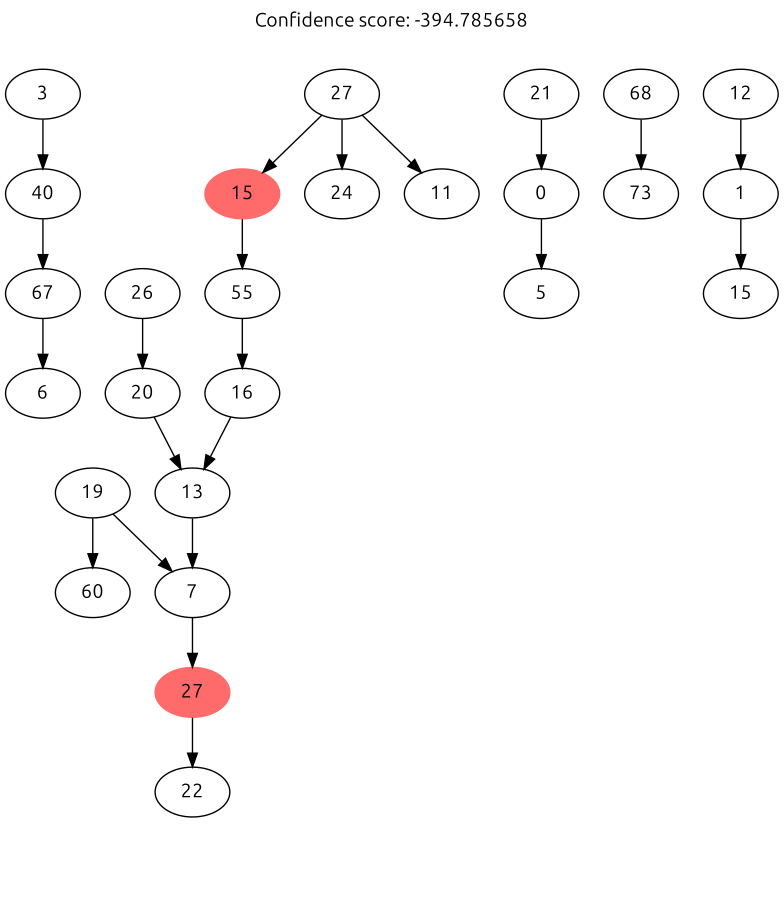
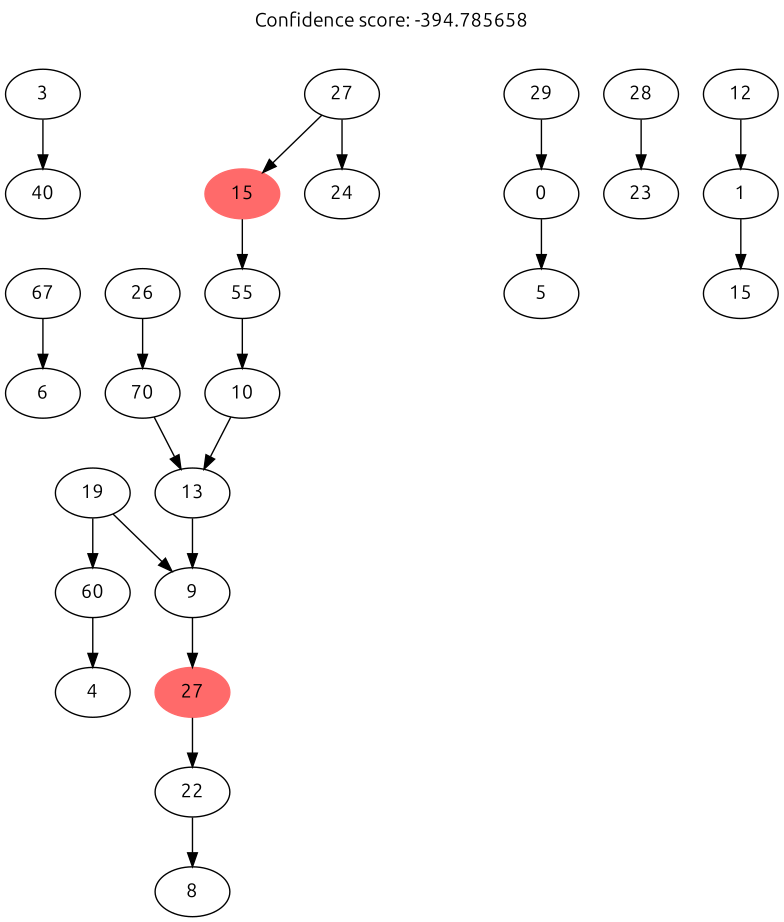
(541, 94) -> (541, 94)
(641, 94) -> (641, 94)
(442, 194) -> none
(641, 194) -> (641, 194)
(43, 237) -> none
(143, 393) -> (143, 393)
(242, 393) -> (242, 393)
(192, 593) -> (192, 593)
none -> (93, 692)
none -> (192, 892)
